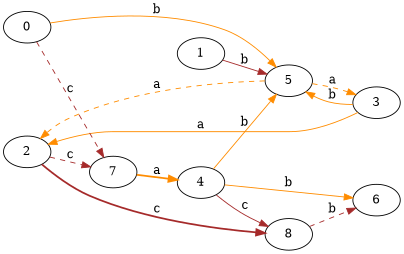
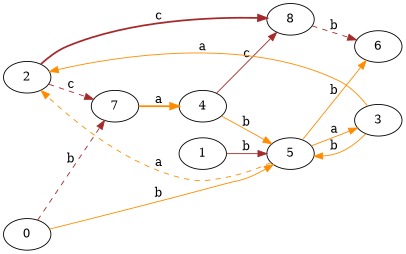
(330, 87) -> (330, 139)
(70, 89) -> (71, 159)
(284, 191) -> (332, 104)
